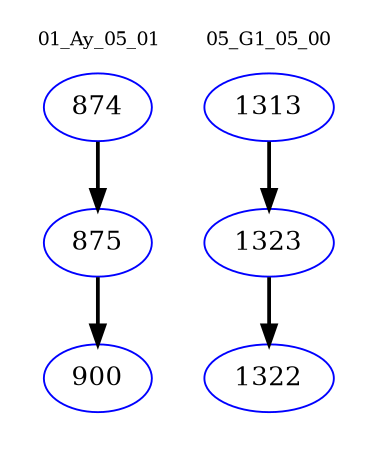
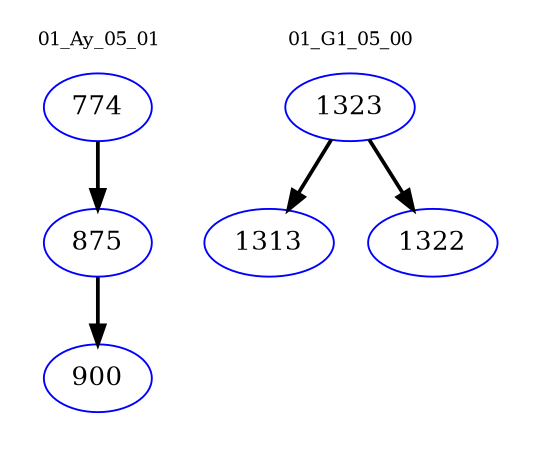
(269, 40) -> (351, 40)
(98, 107) -> (98, 107)
(269, 166) -> (315, 166)
